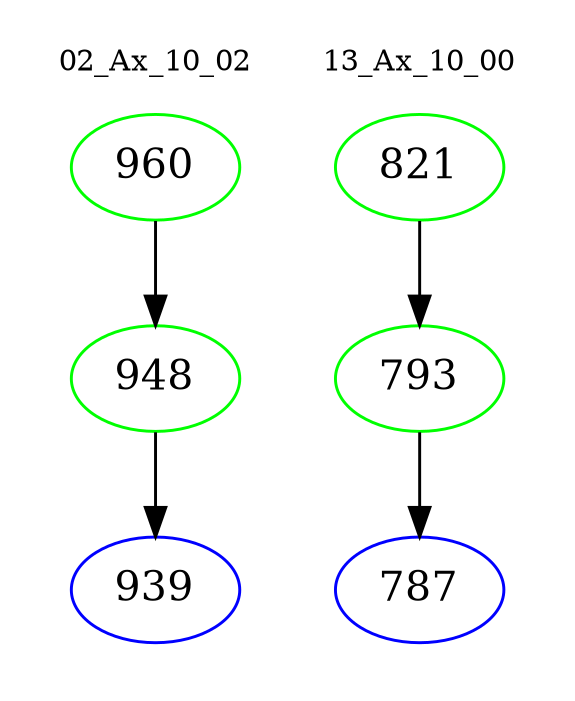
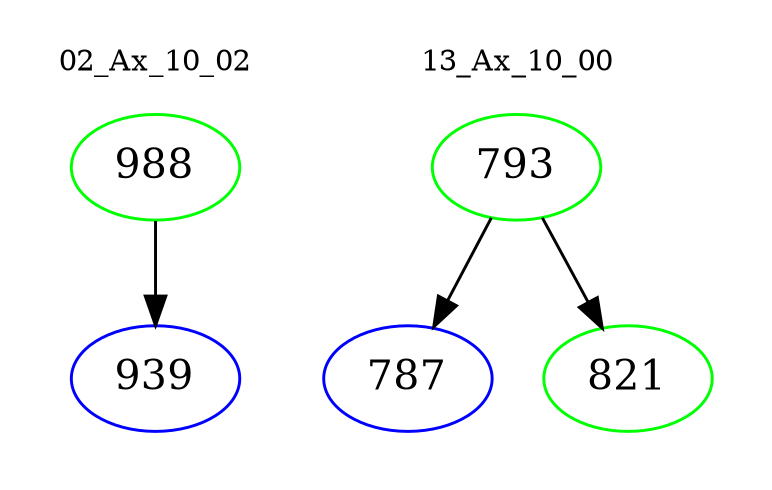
(156, 167) -> none
(420, 259) -> (565, 260)
(156, 379) -> (156, 167)
